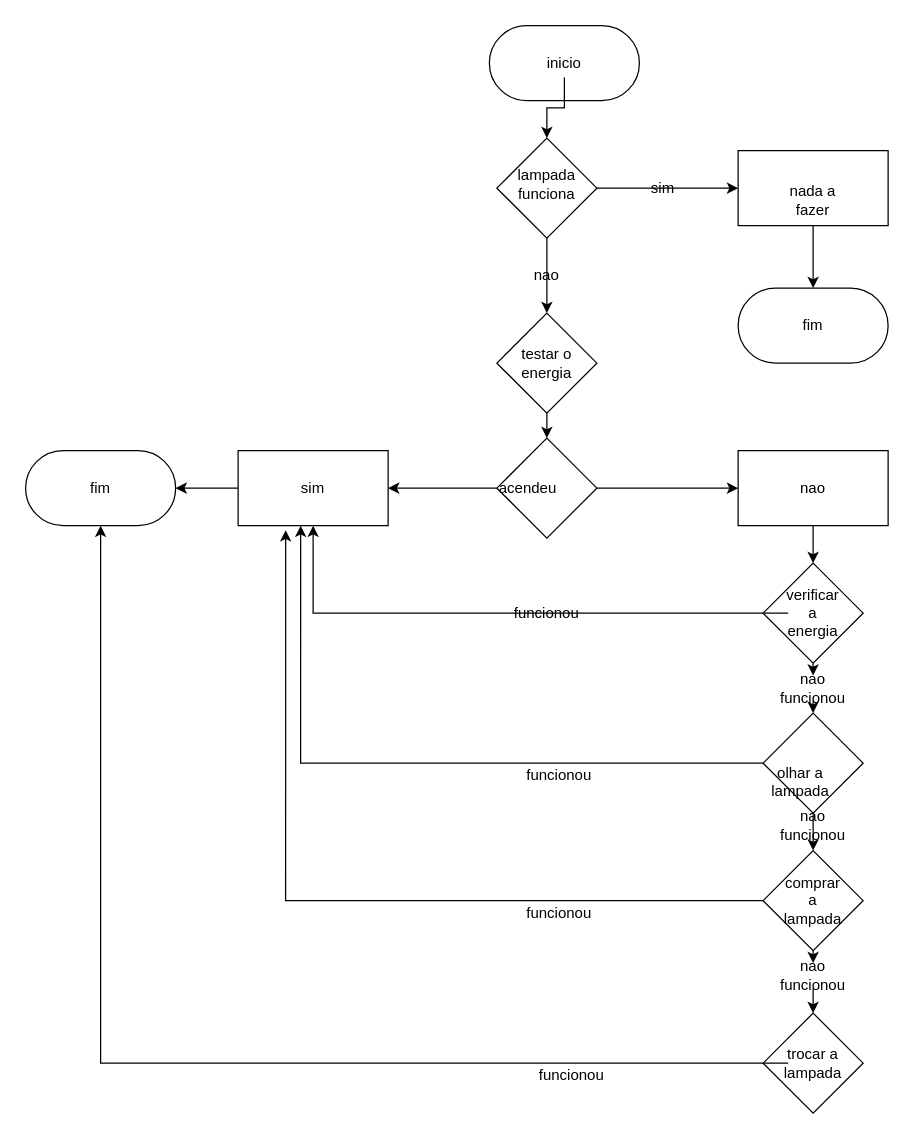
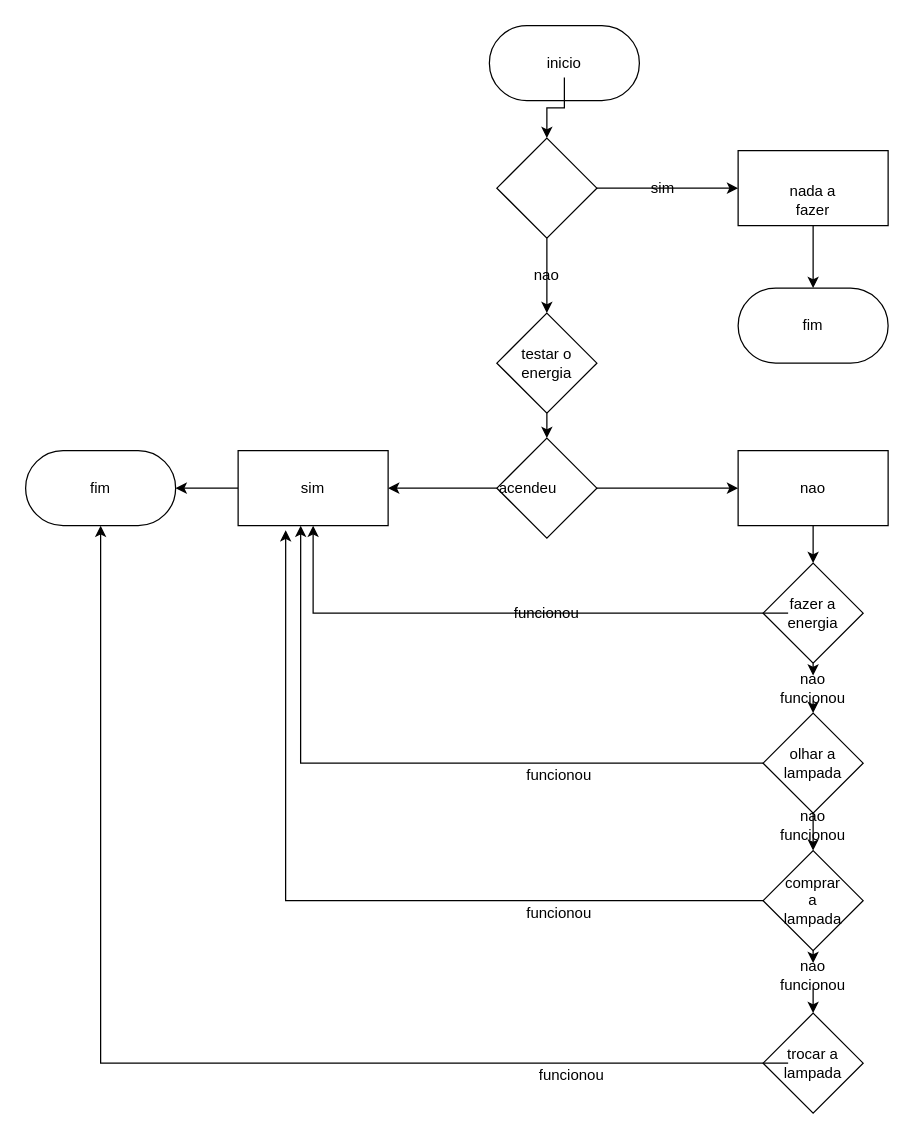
(547, 184) -> none
(813, 613) -> (813, 613)
(801, 782) -> (813, 763)
